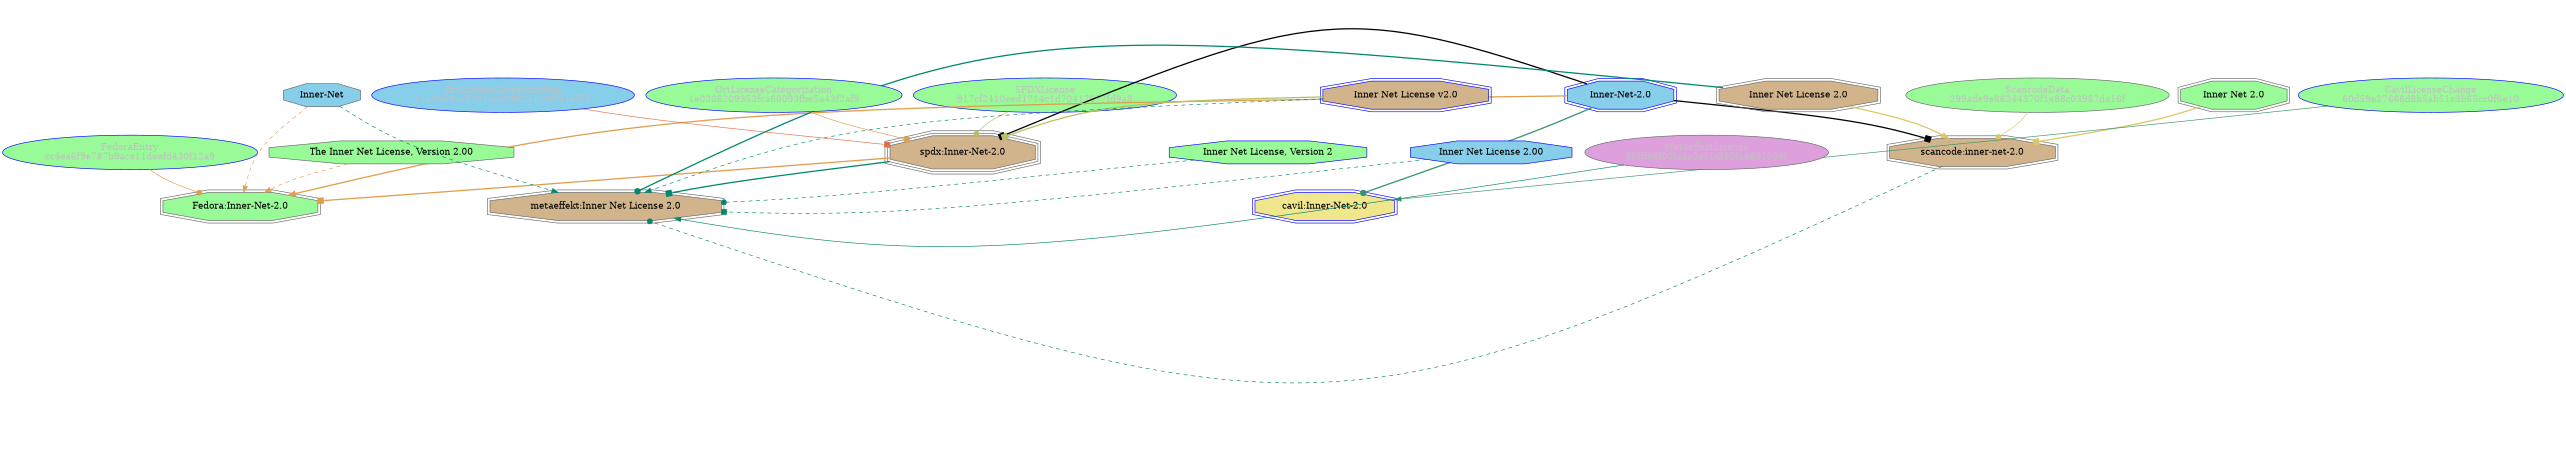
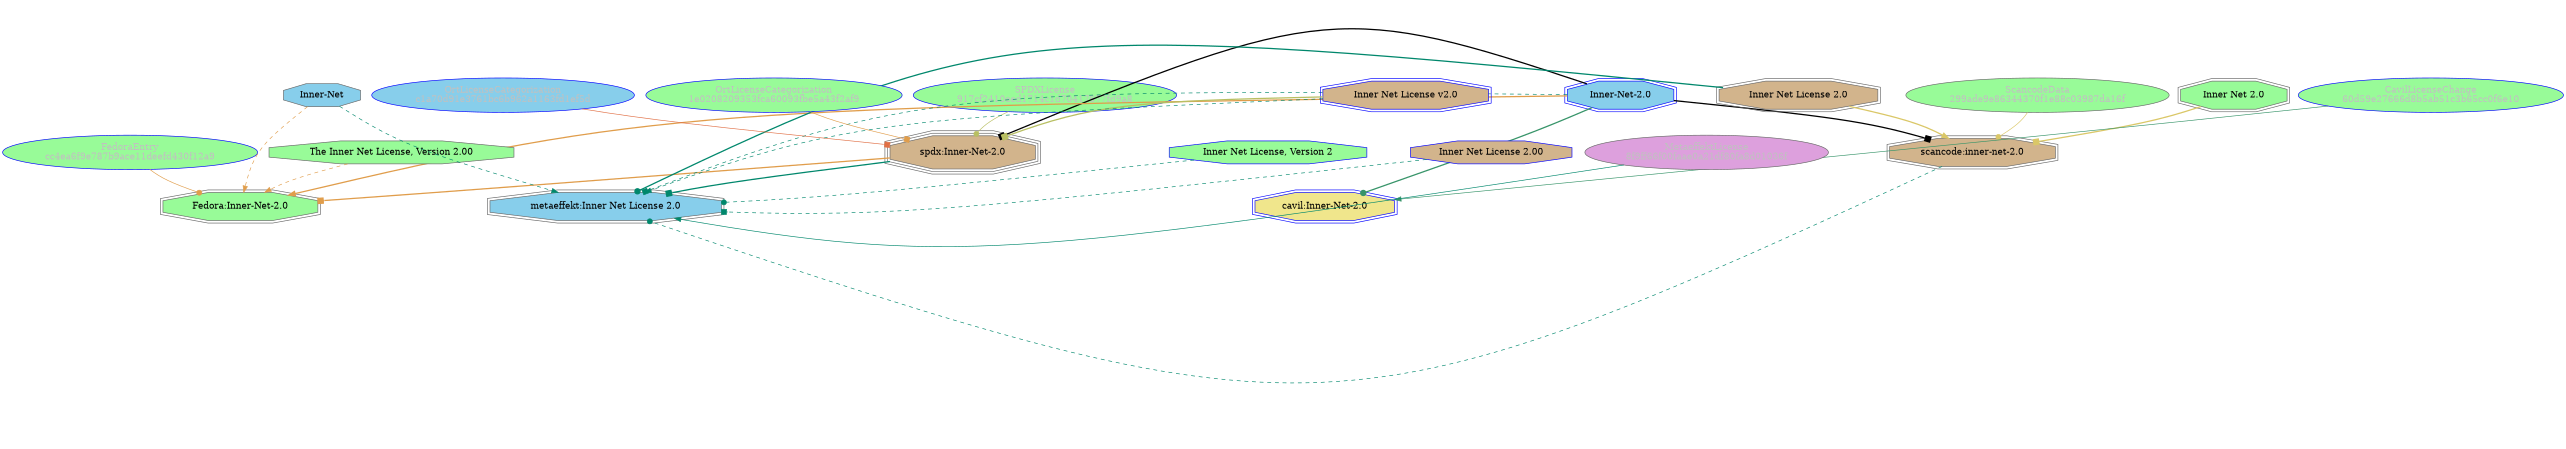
none -> (1125, 95)
(1491, 152) -> (1491, 152)
(606, 206) -> (606, 206)
